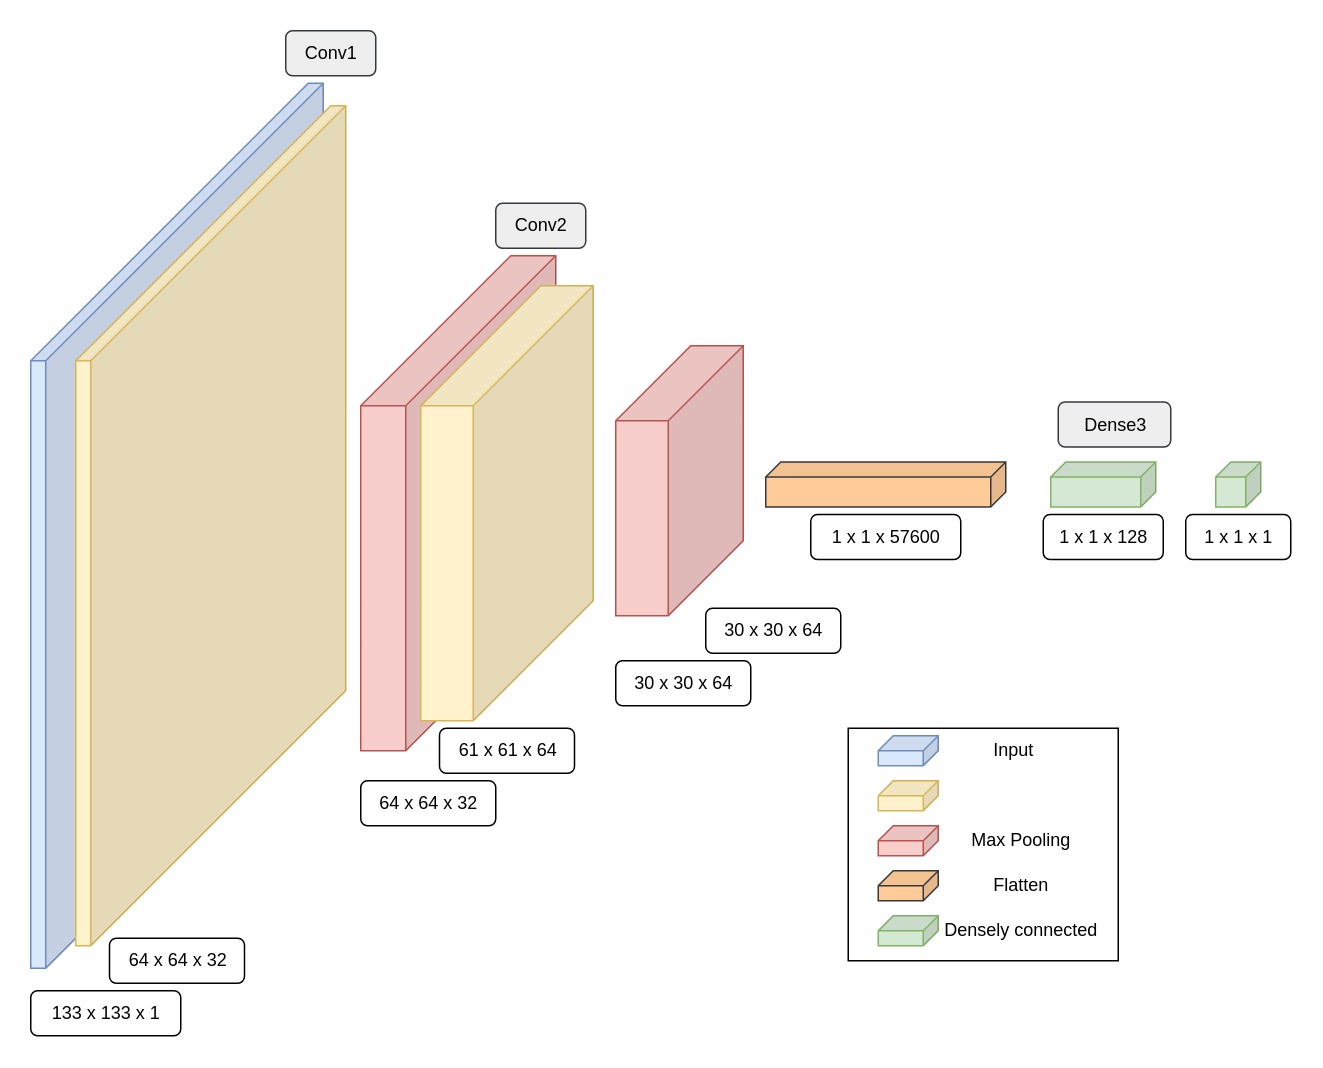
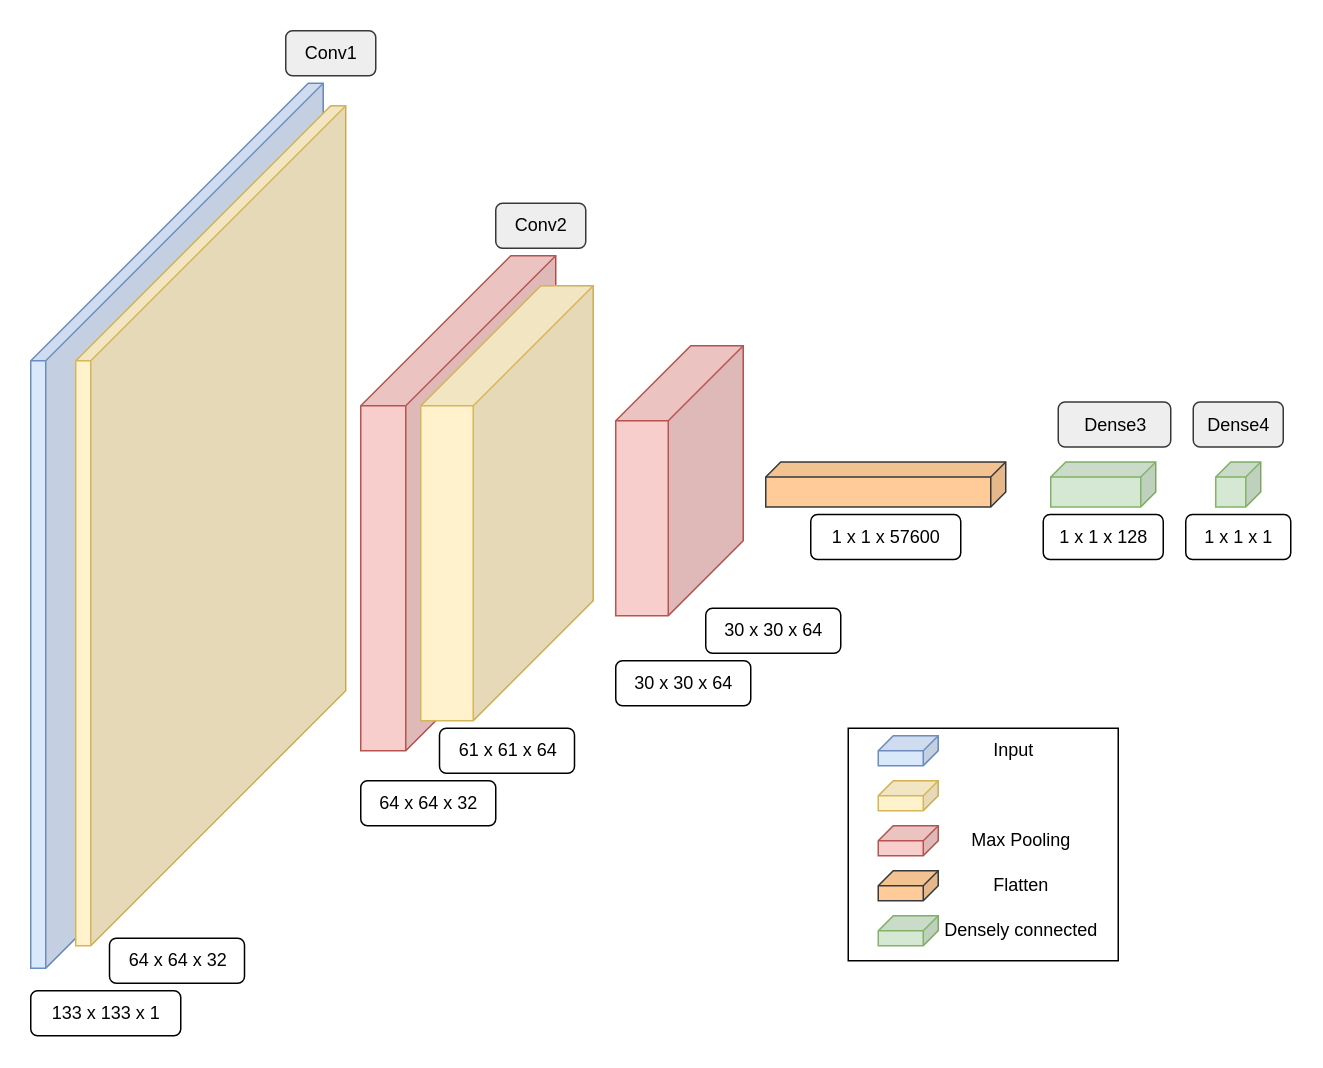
none -> (1238, 425)
